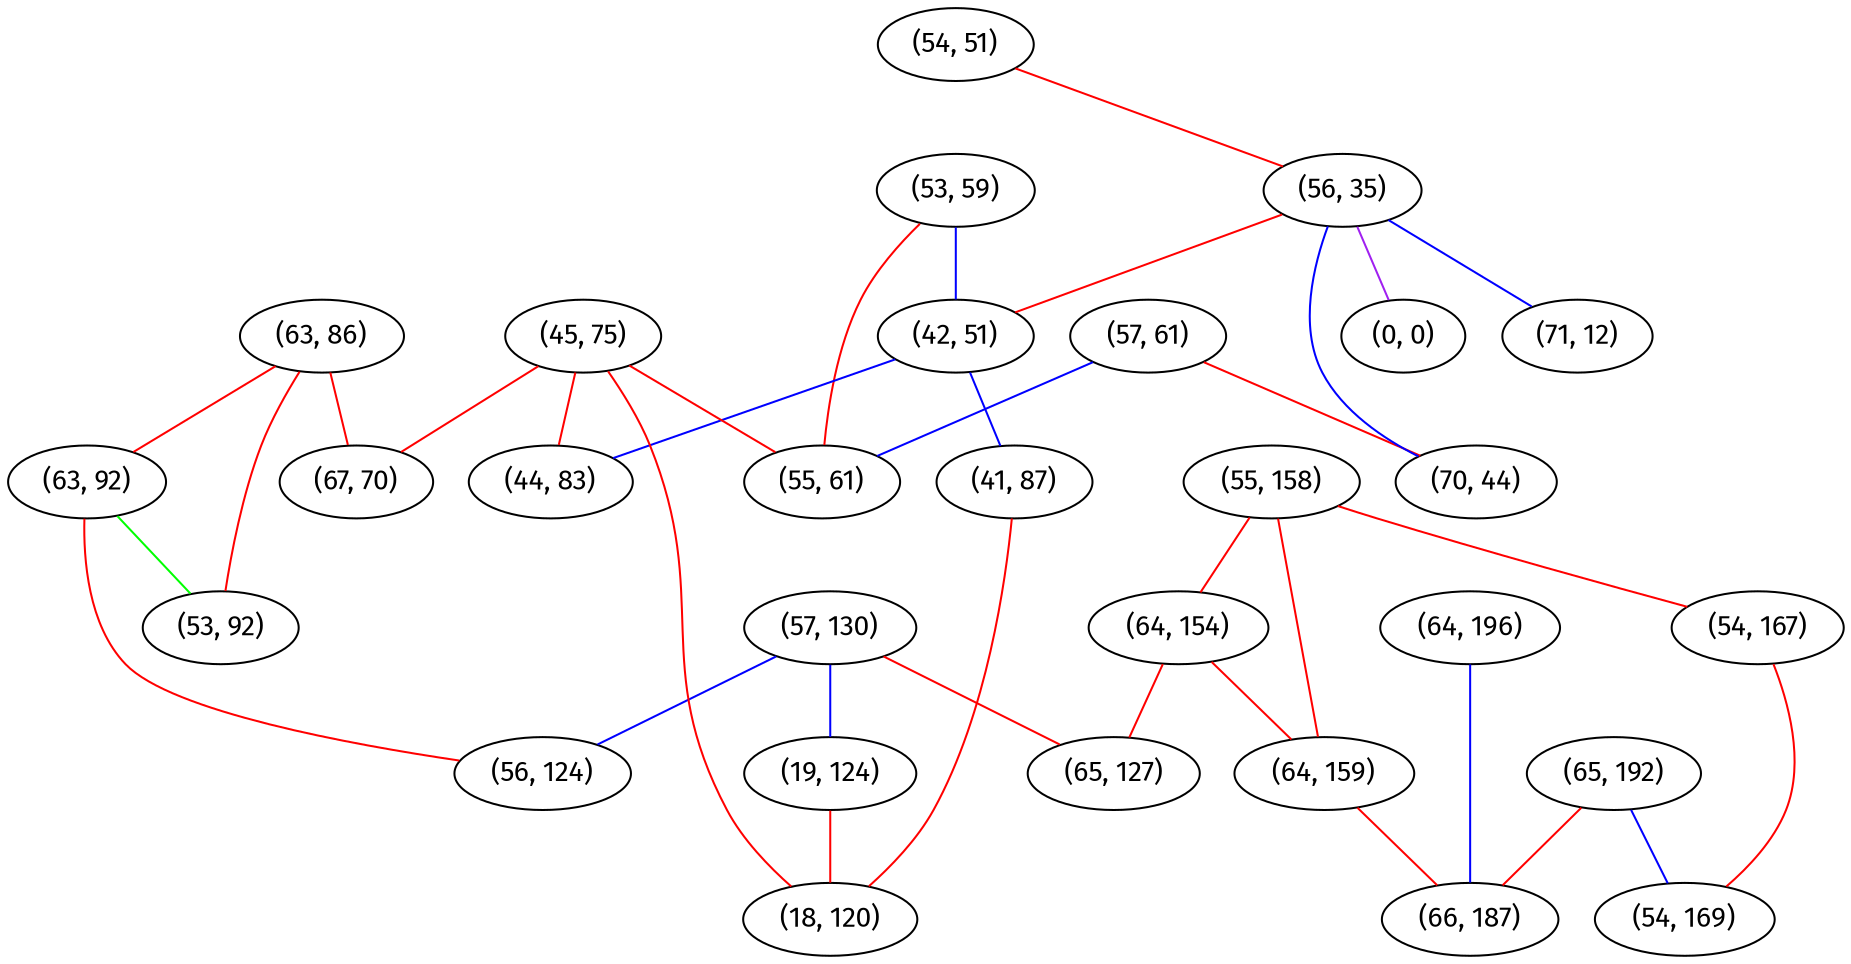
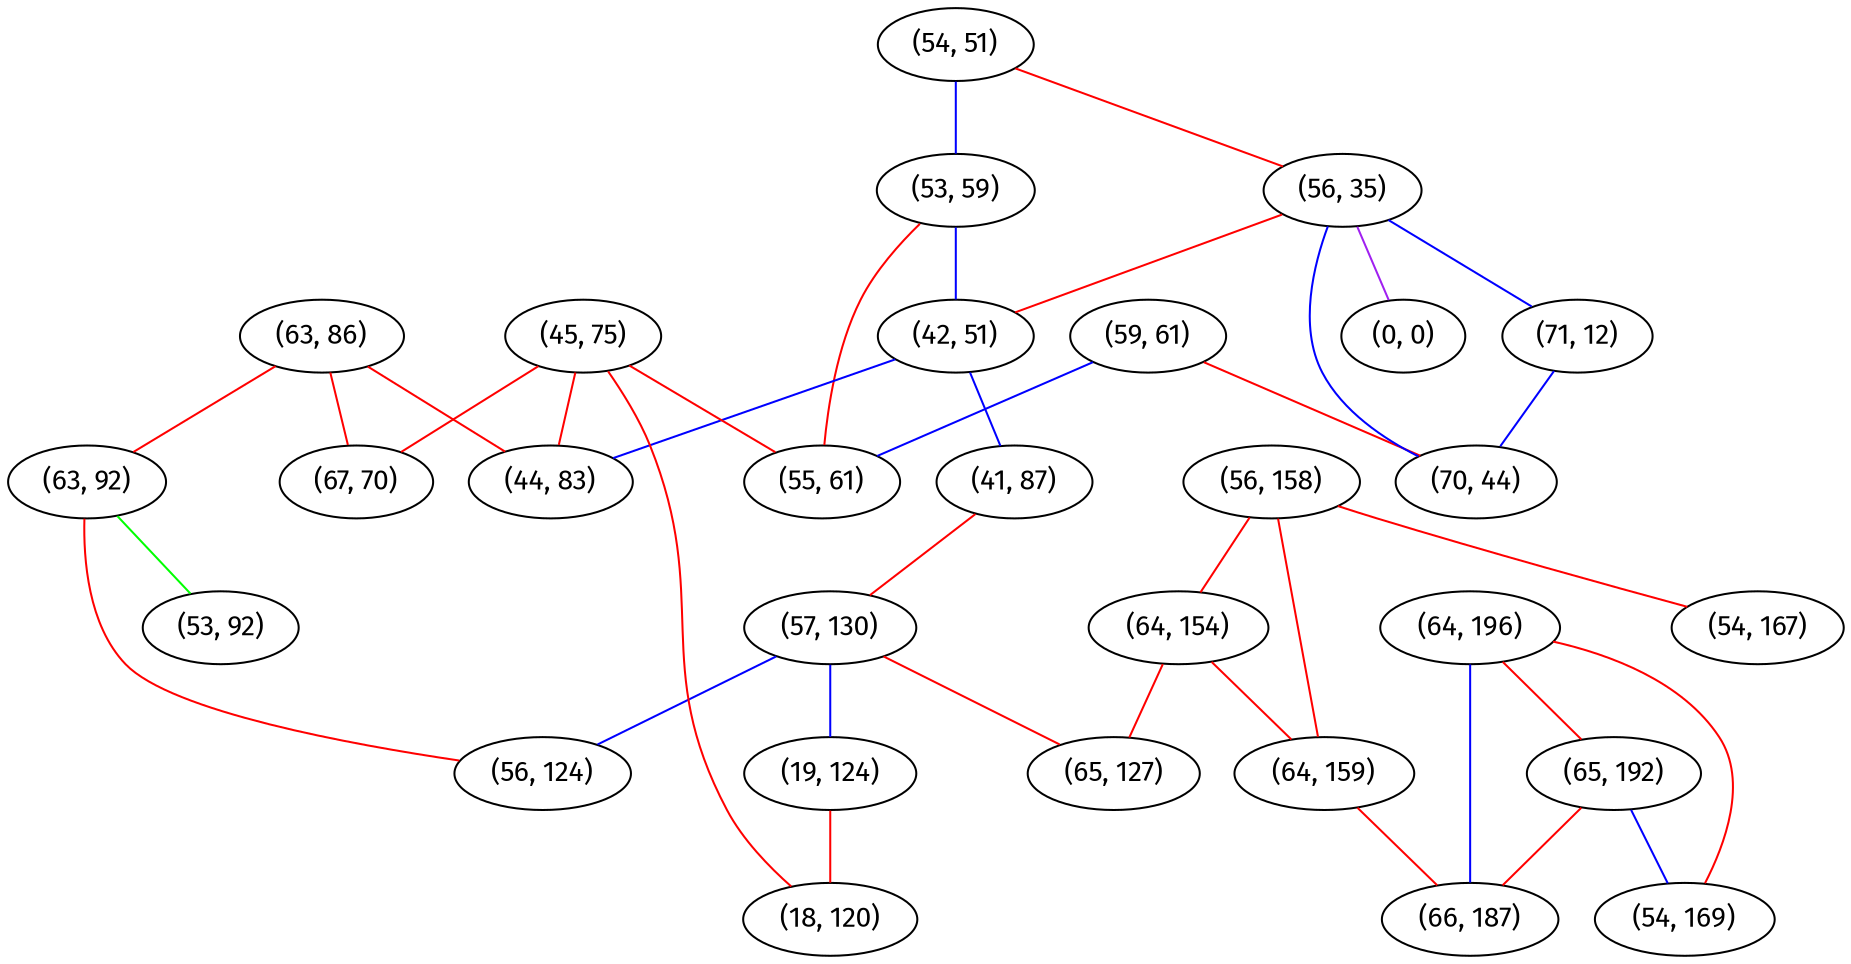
none -> (956, 118)
(1148, 336) -> (1148, 336)
none -> (1527, 409)
(251, 477) -> (436, 409)
(1272, 482) -> (1272, 482)
none -> (1542, 701)
(972, 716) -> (923, 555)
(1792, 785) -> (1706, 720)
